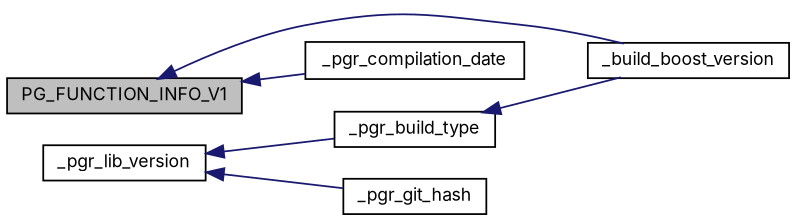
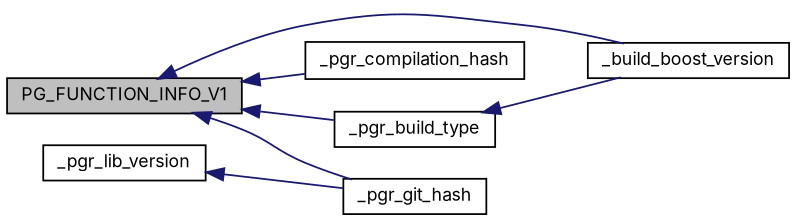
(415, 61) -> (415, 61)
(279, 145) -> (297, 116)
none -> (280, 150)
